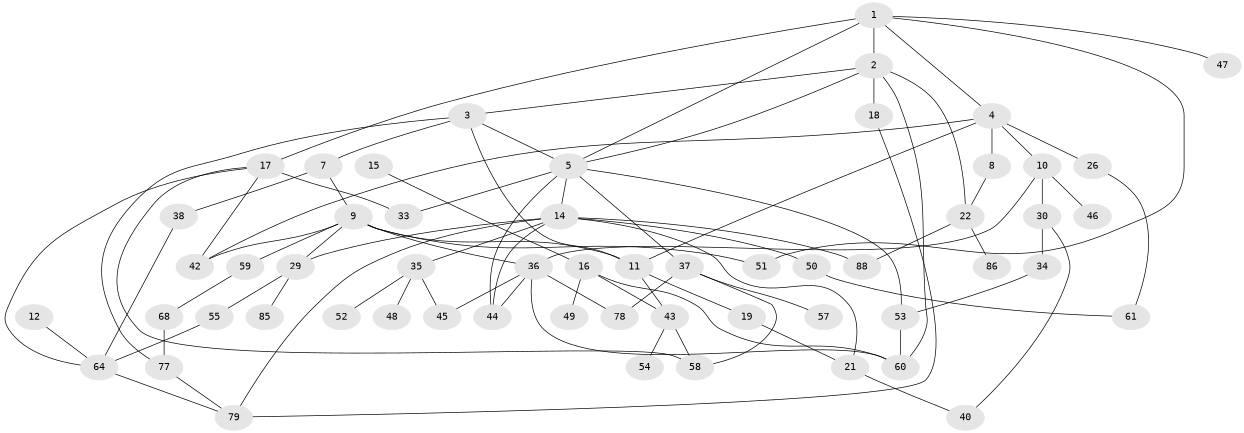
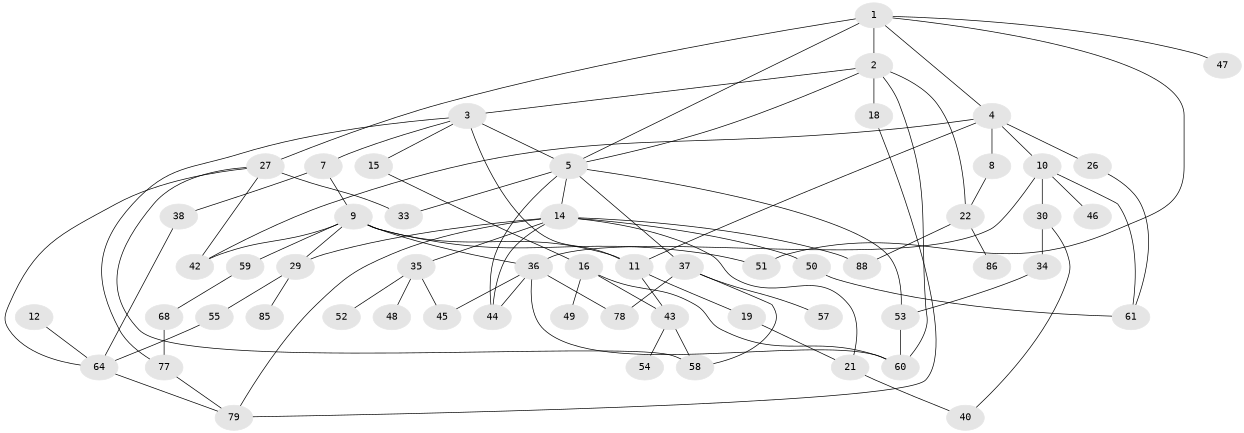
none -> (421, 141)
(265, 166) -> (265, 166)
none -> (1126, 220)
